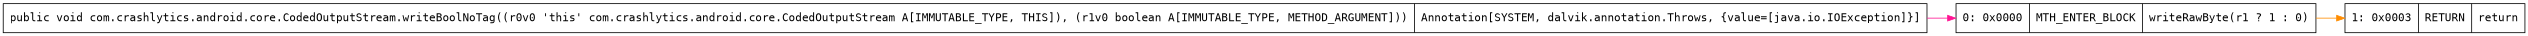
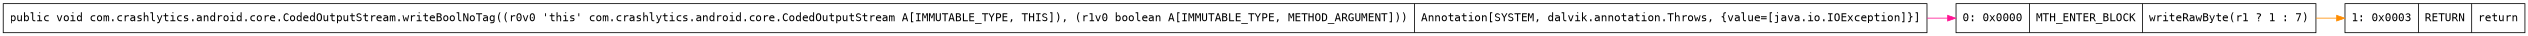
(2229, 18) -> (2229, 18)
